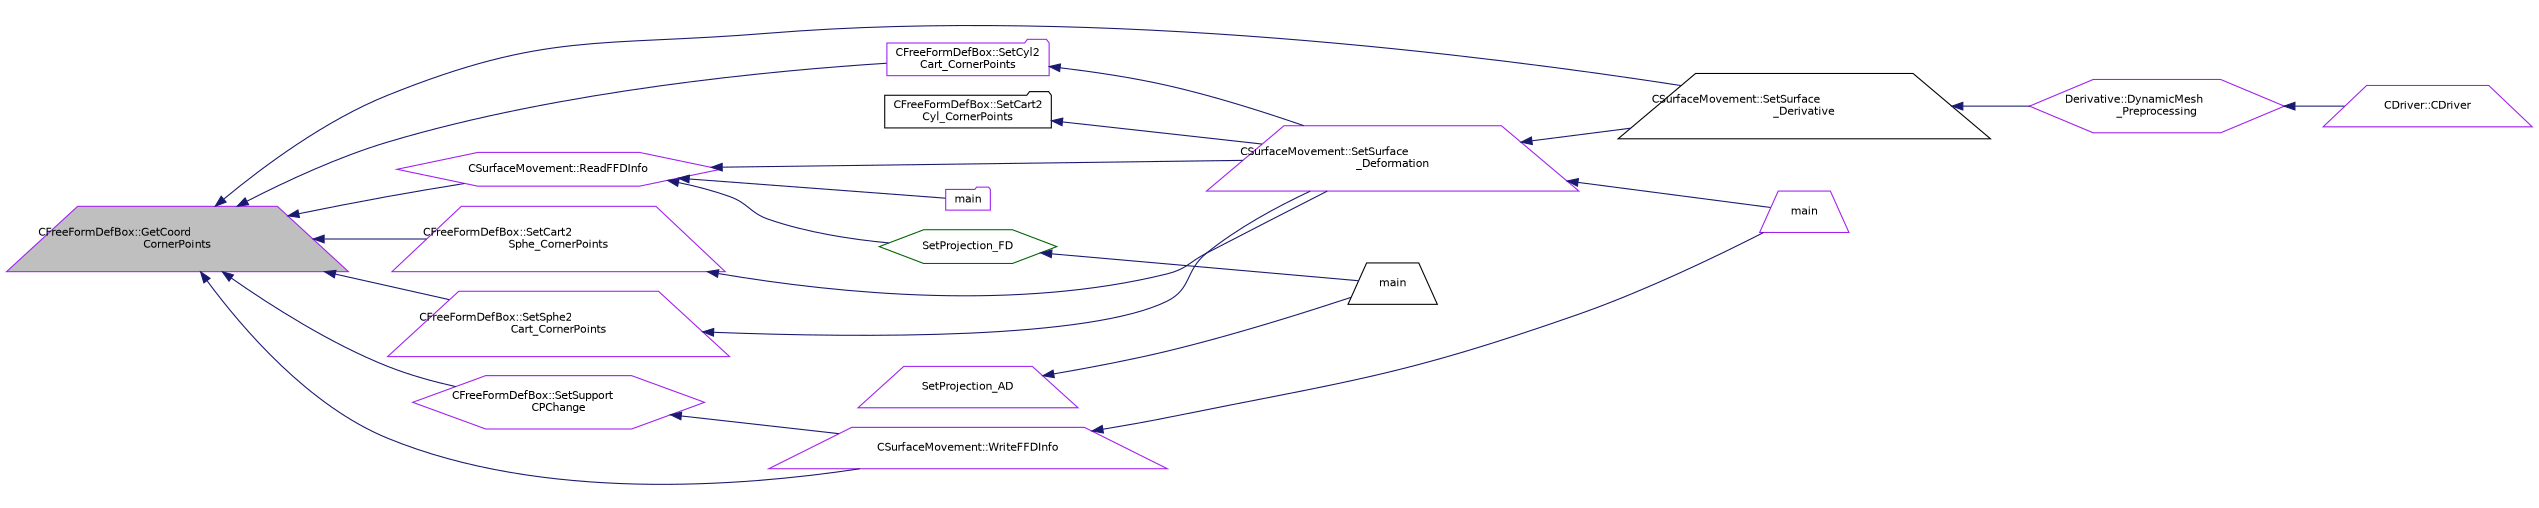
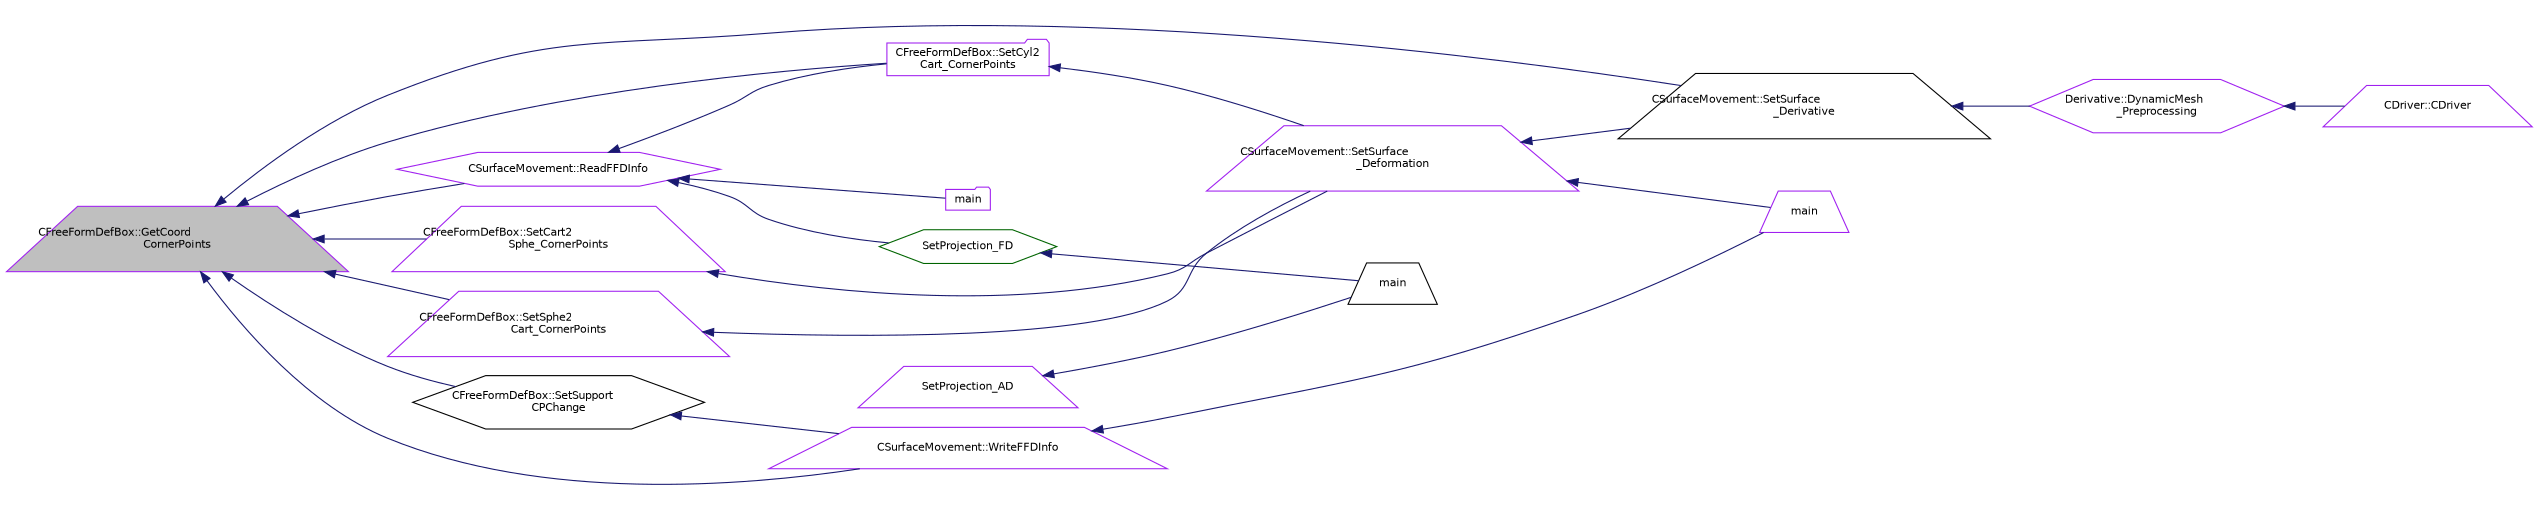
(968, 112) -> none
(983, 164) -> (749, 94)
(559, 402) -> (559, 402)
